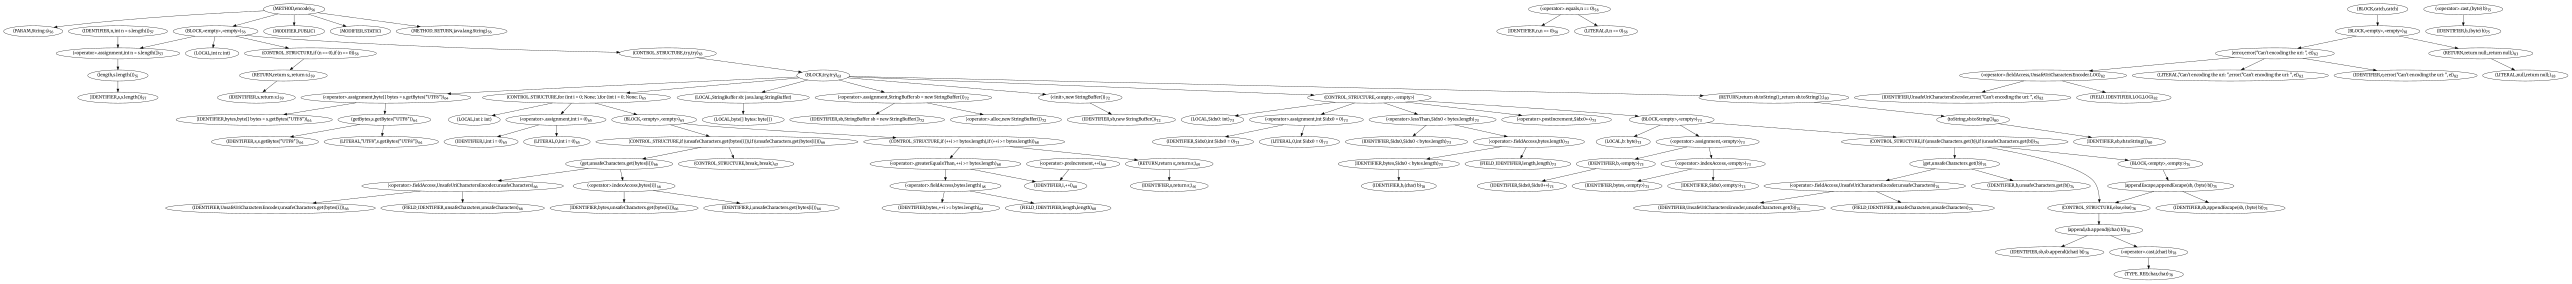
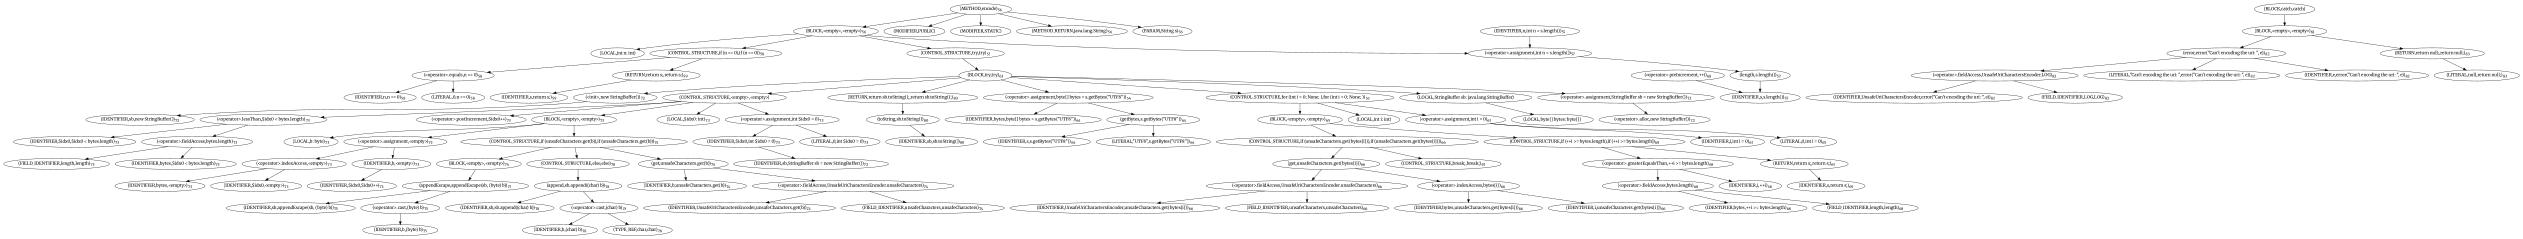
none -> (580, 65)
(887, 108) -> (775, 152)
(1399, 173) -> (581, 218)
(1065, 174) -> (1718, 86)
(2136, 197) -> (434, 197)
